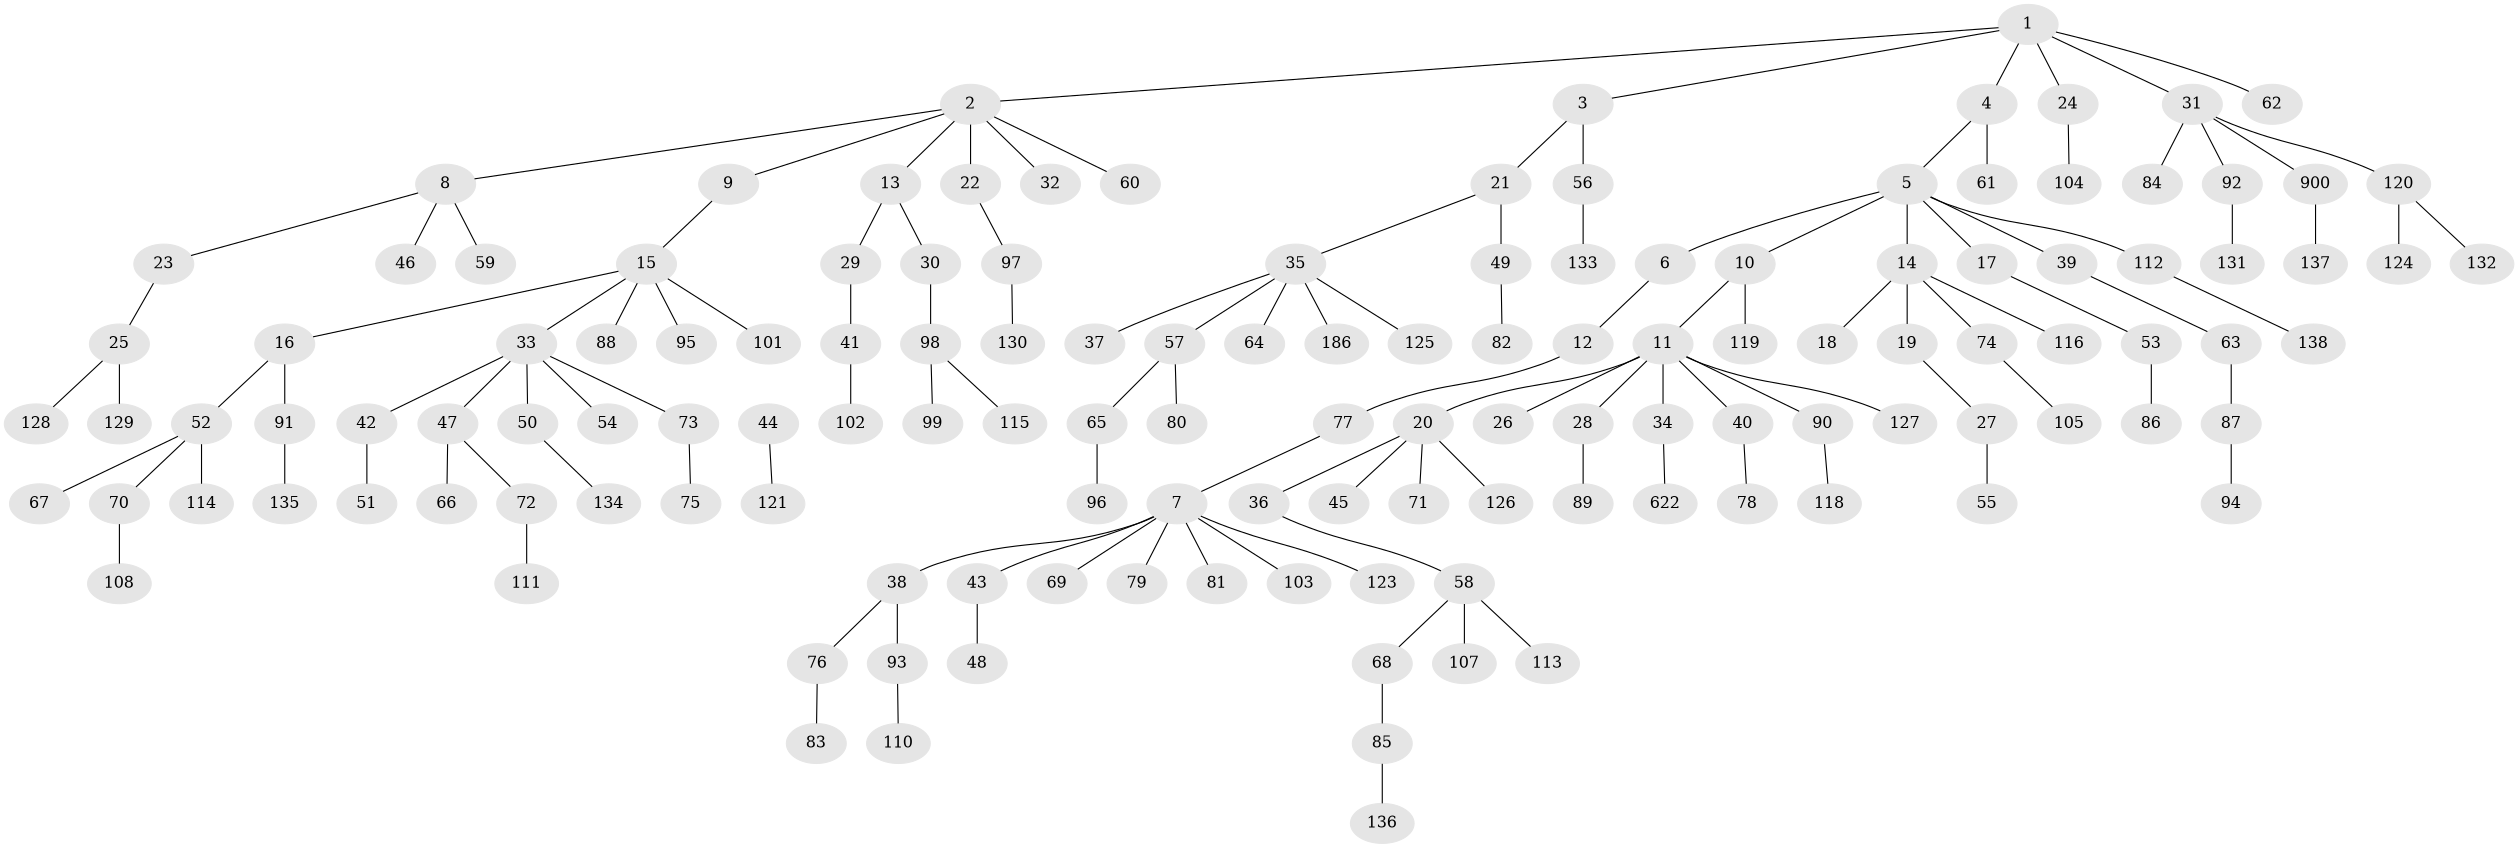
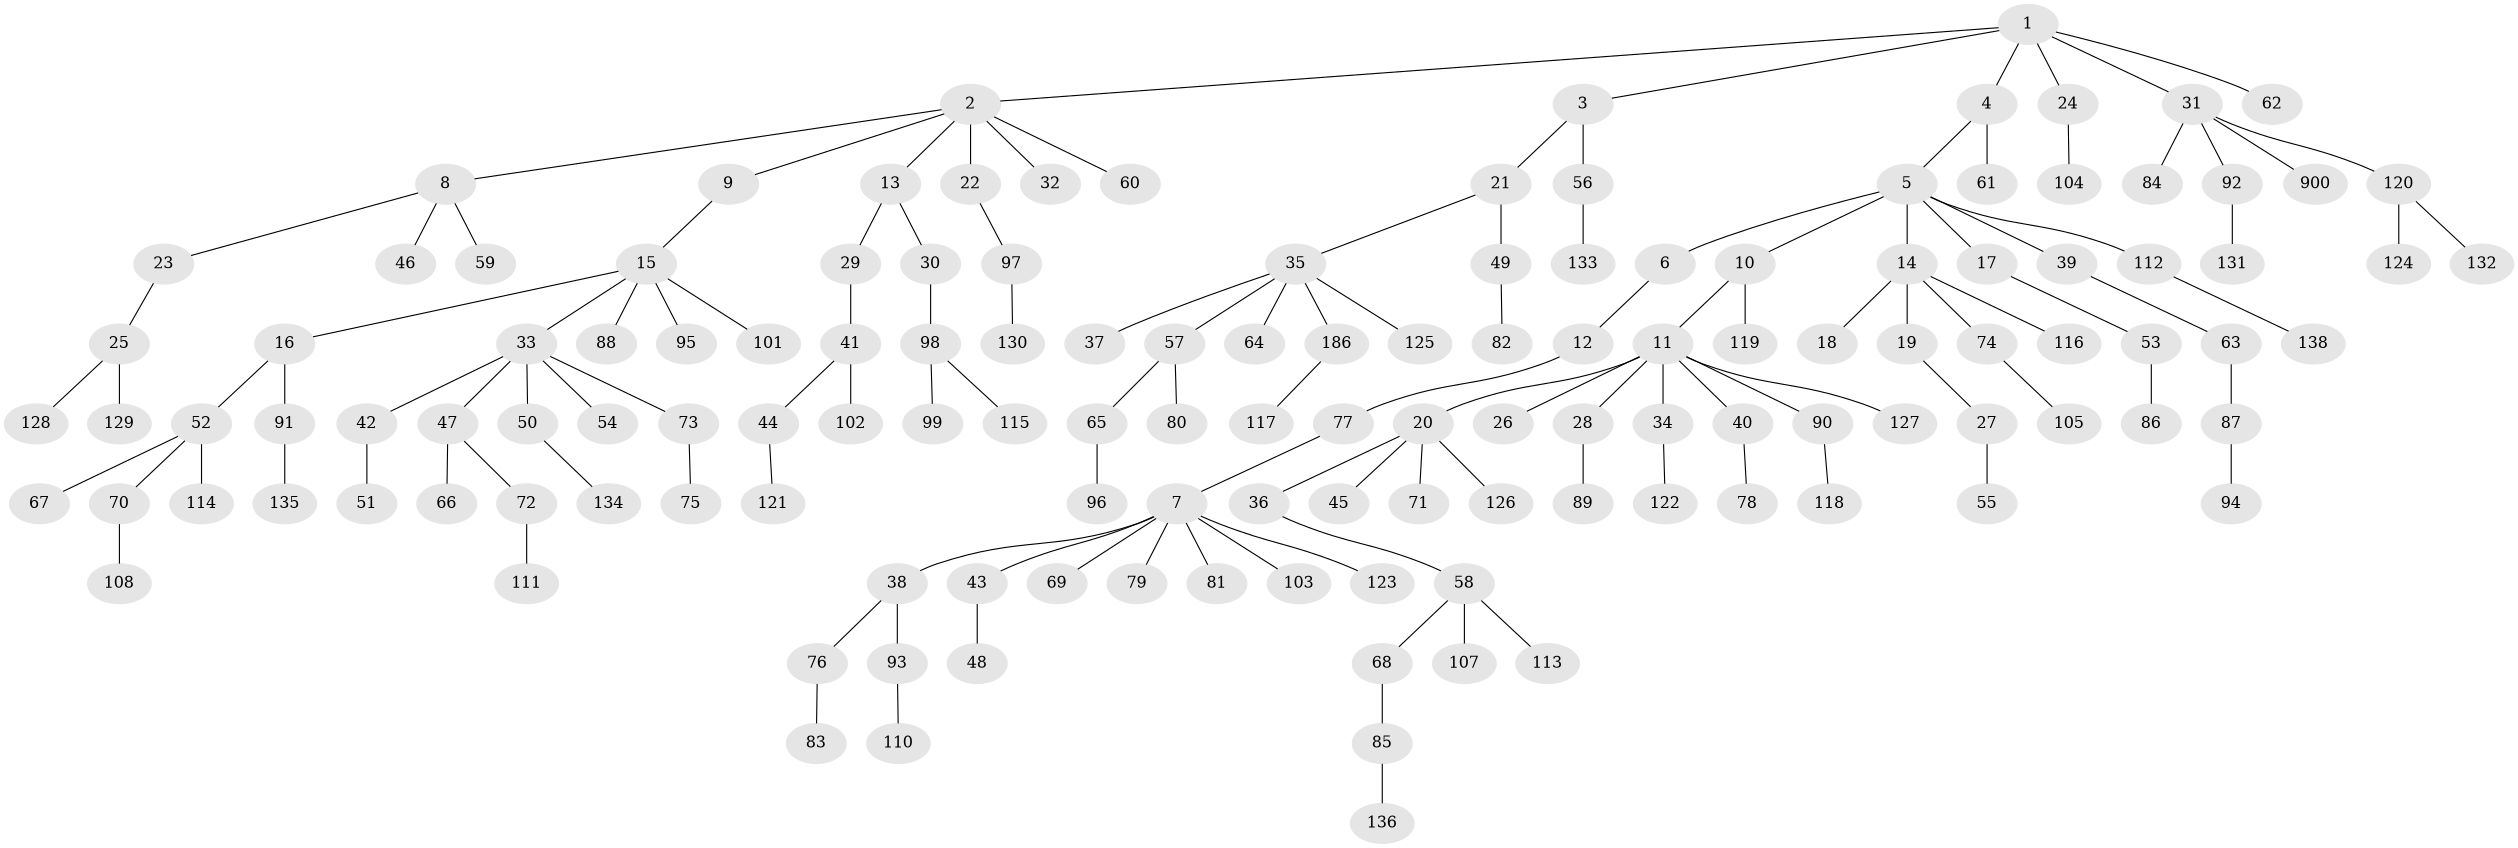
(2316, 264) -> none
none -> (810, 384)
none -> (1261, 424)
(1665, 504) -> (1665, 504)
